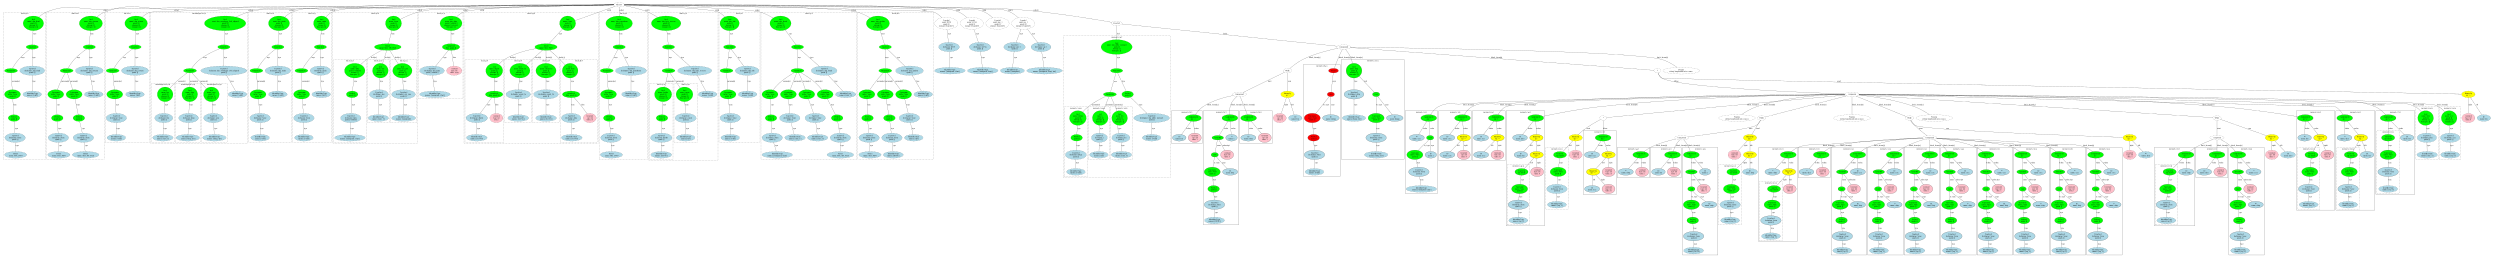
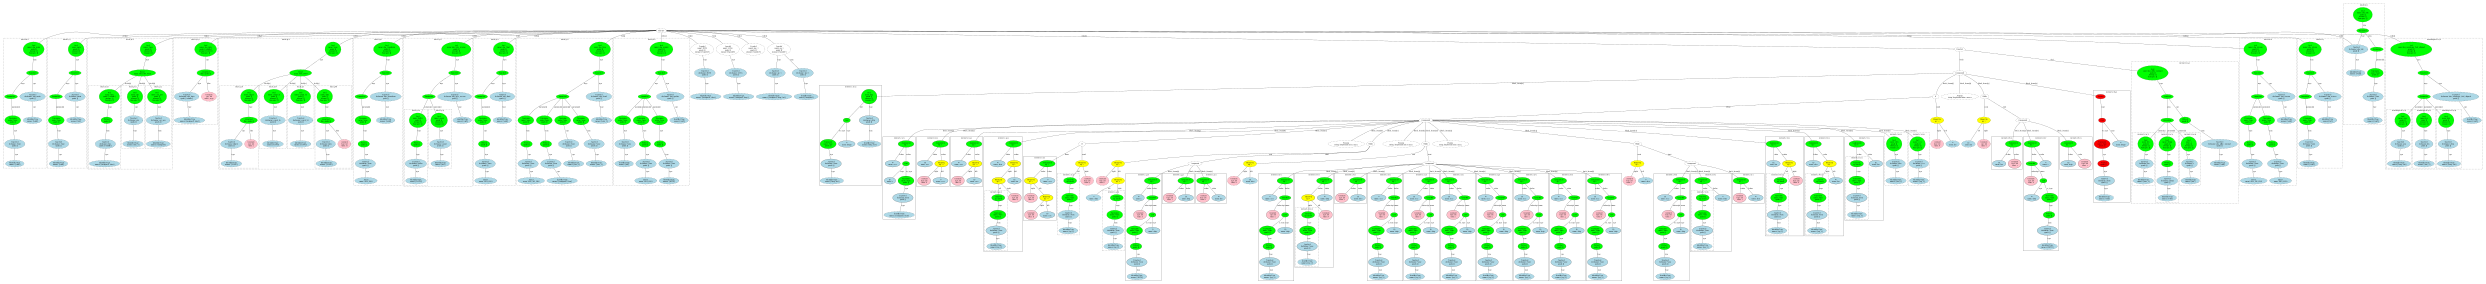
(676, 7) -> (1511, 32)
